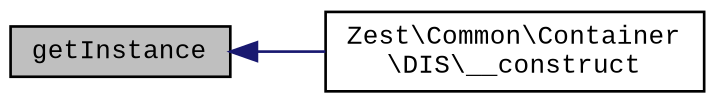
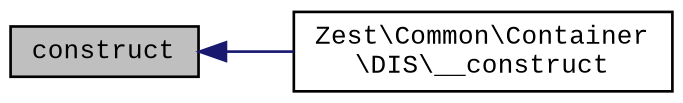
(120, 52) -> (105, 52)
